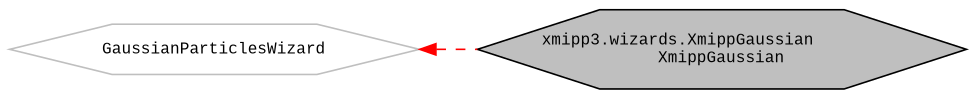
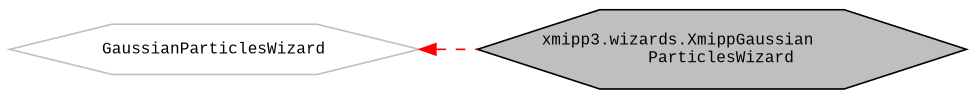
(722, 49) -> (722, 49)
